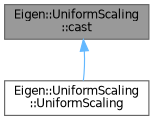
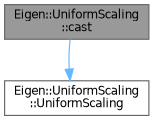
(84, 66) -> (69, 54)
